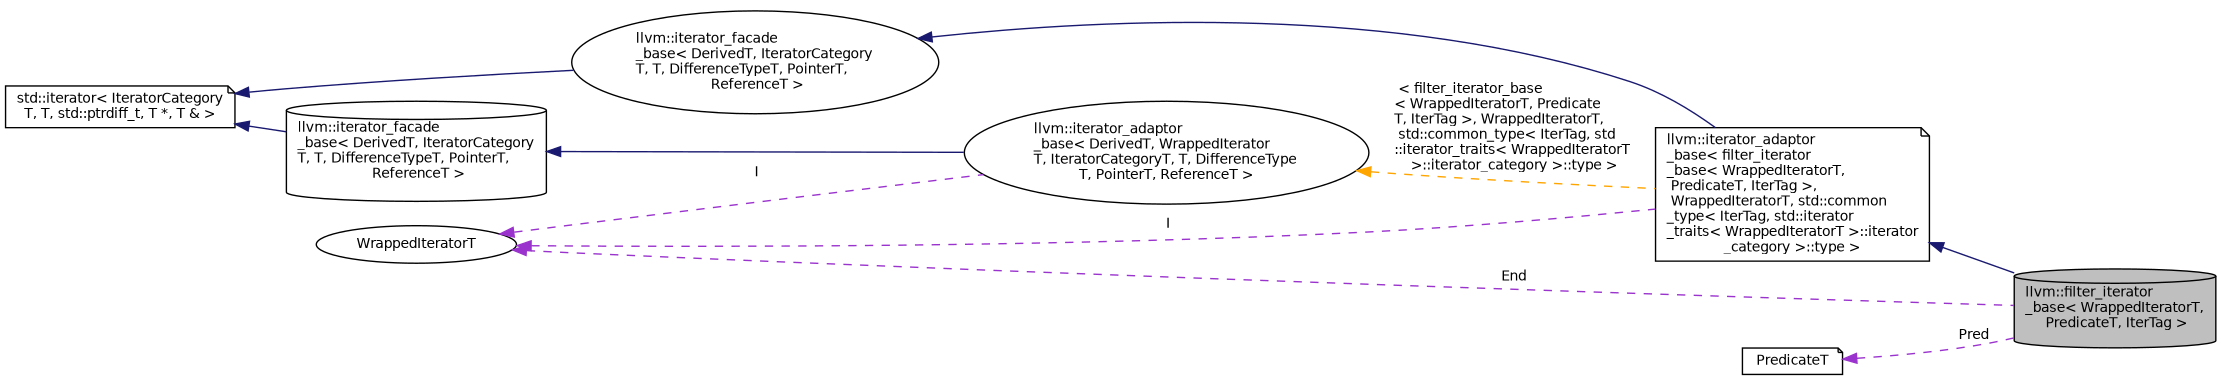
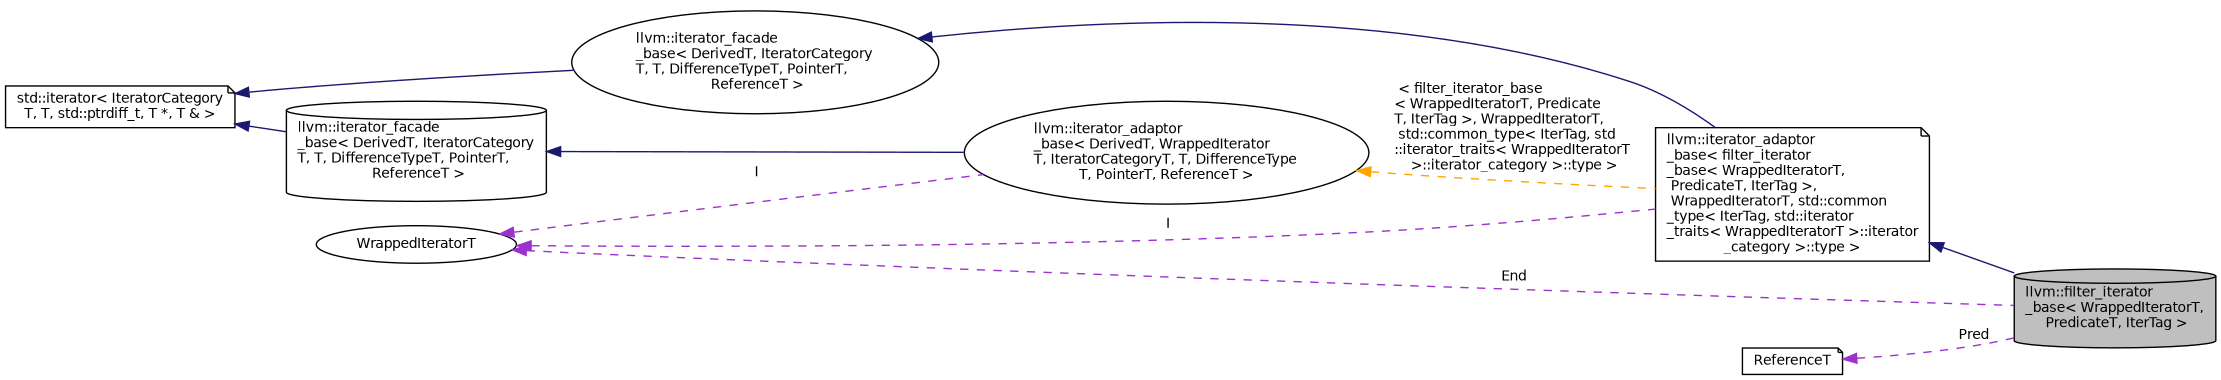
(1792, 361) -> (1792, 361)
